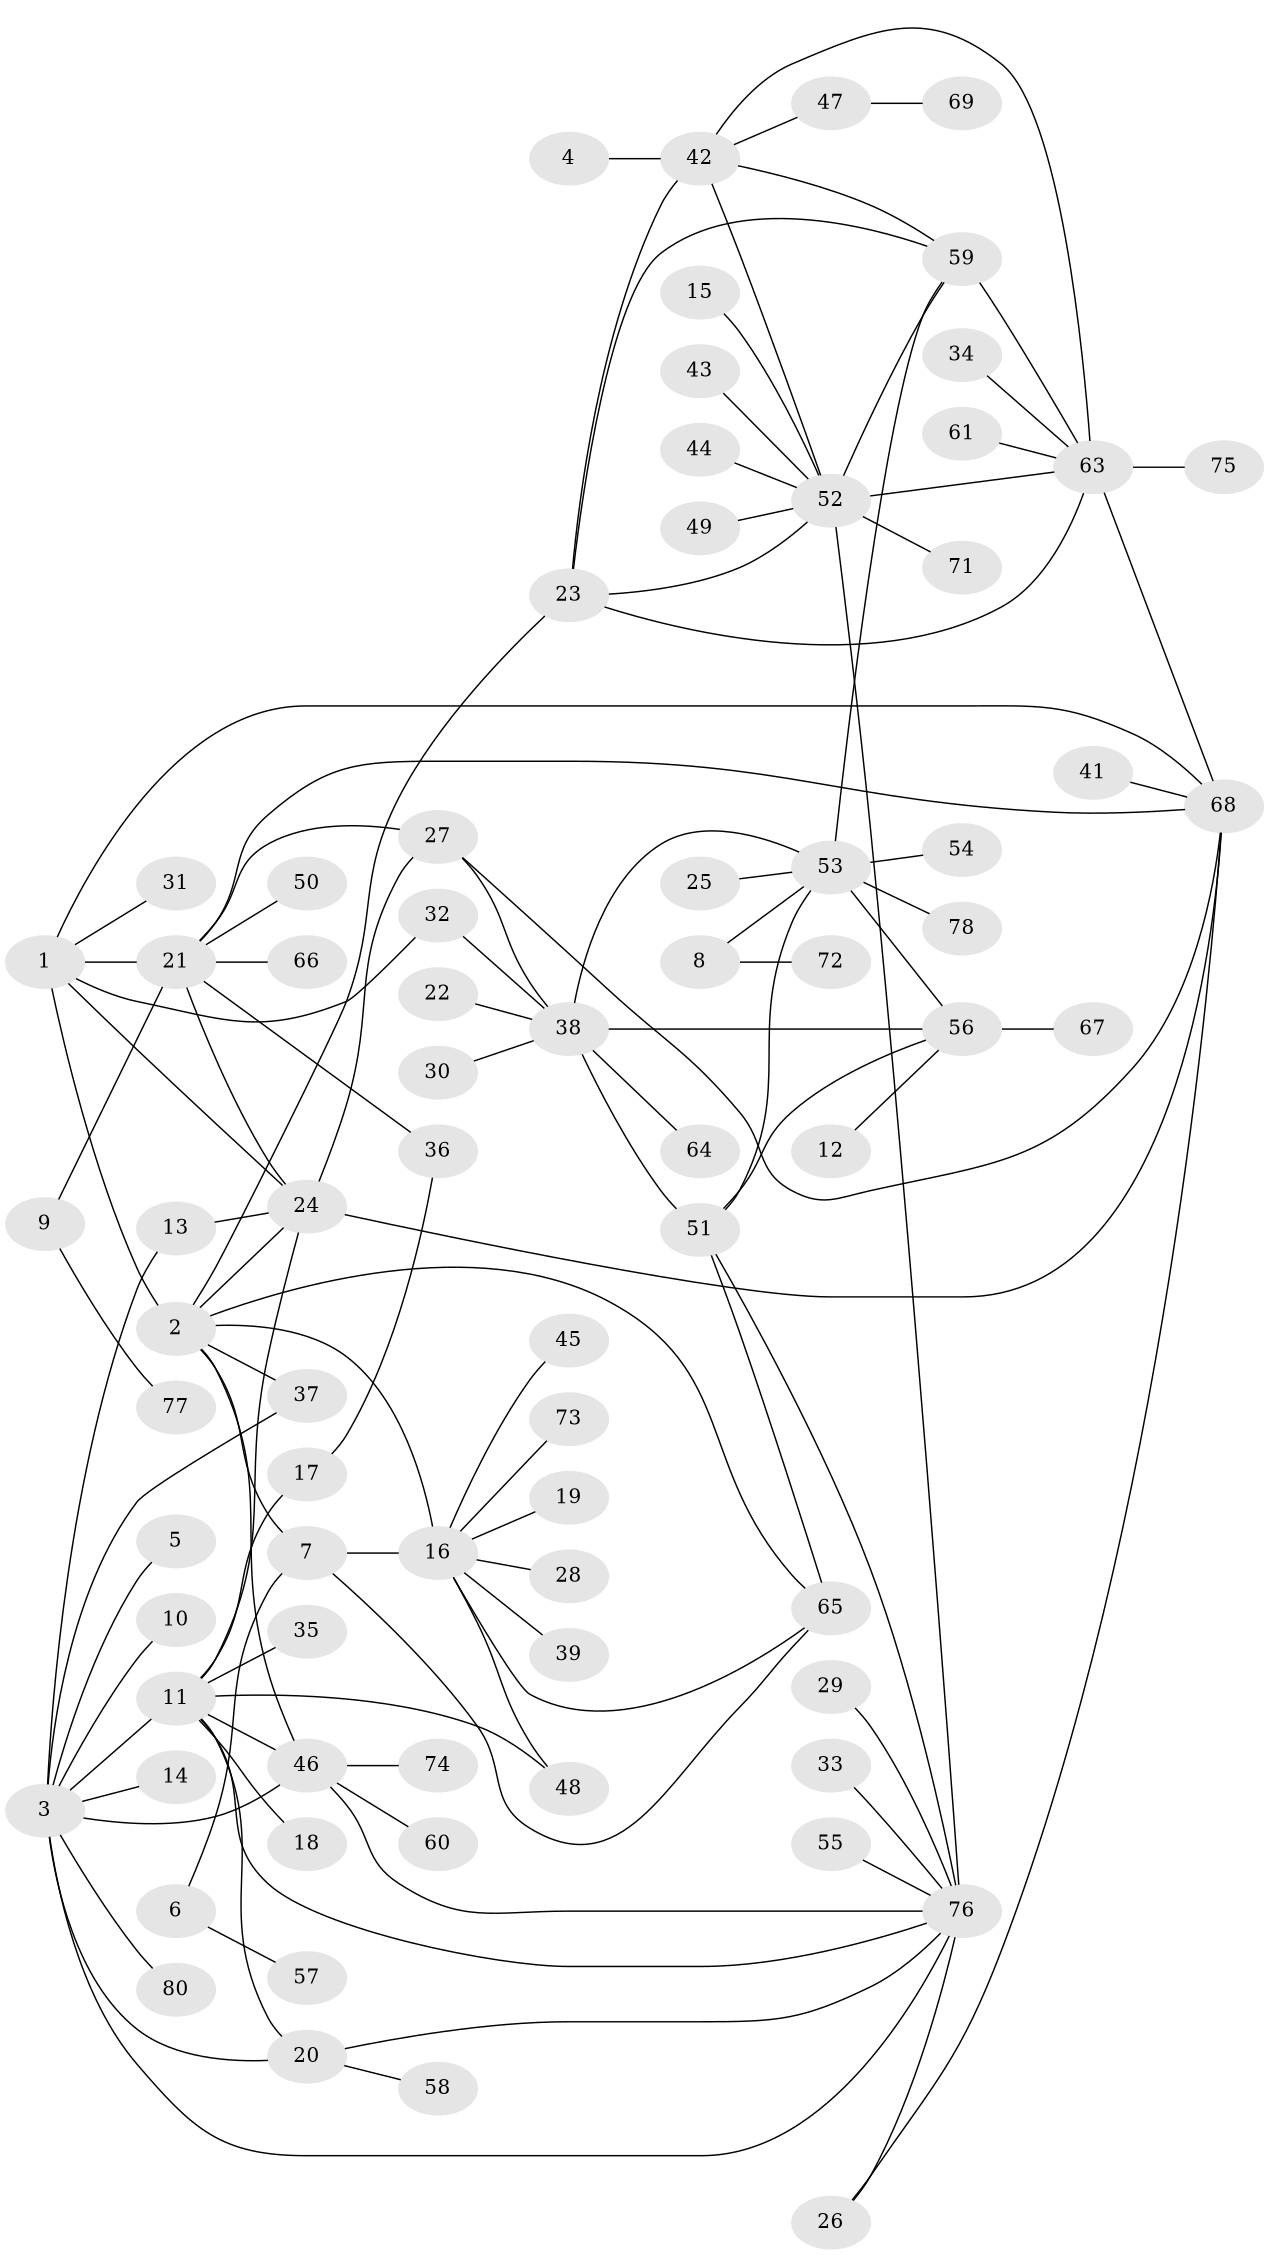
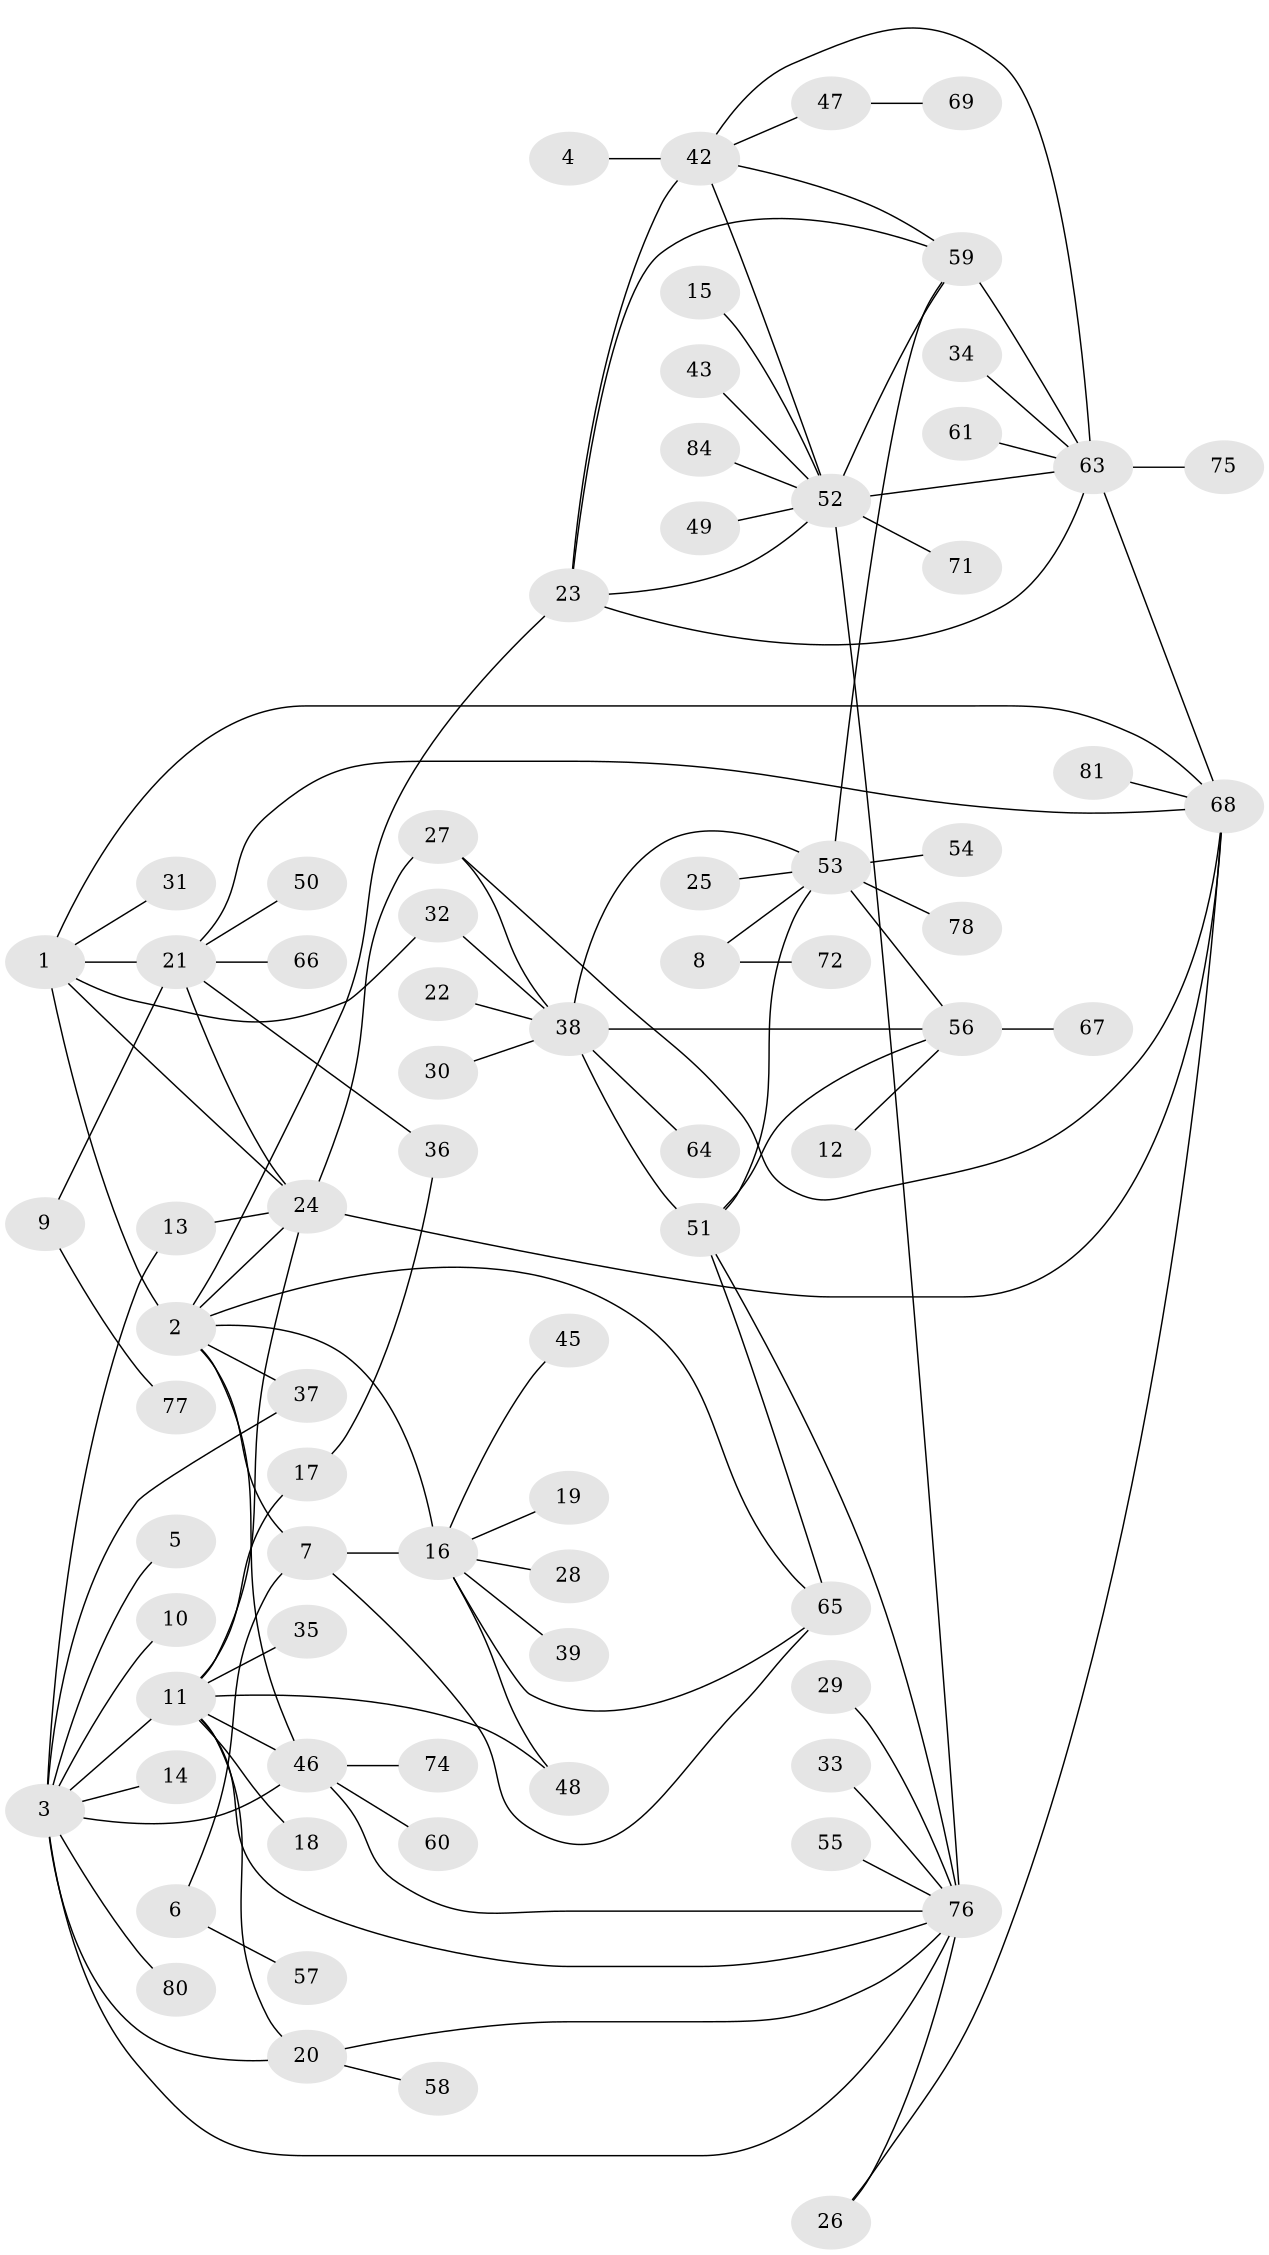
(700, 450) -> (700, 450)
(1093, 773) -> (1093, 773)
(274, 841) -> none
(569, 1419) -> none
